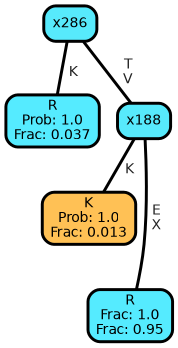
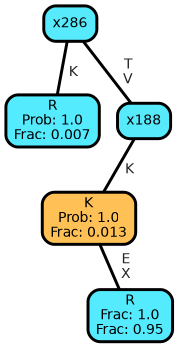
(53, 121) -> (53, 121)
(146, 215) -> (110, 267)
